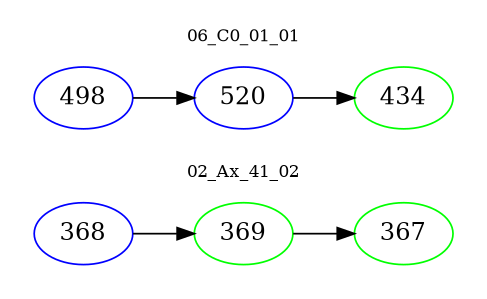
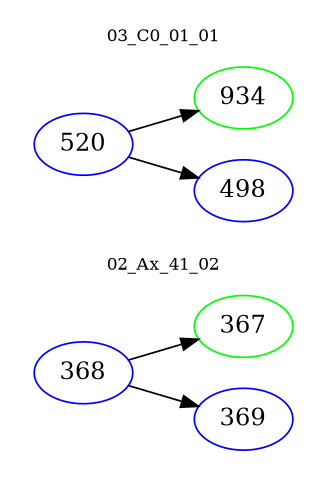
(244, 37) -> (164, 37)
(155, 98) -> (155, 165)
(404, 98) -> (244, 98)
(244, 234) -> (244, 419)
(315, 234) -> (155, 352)
